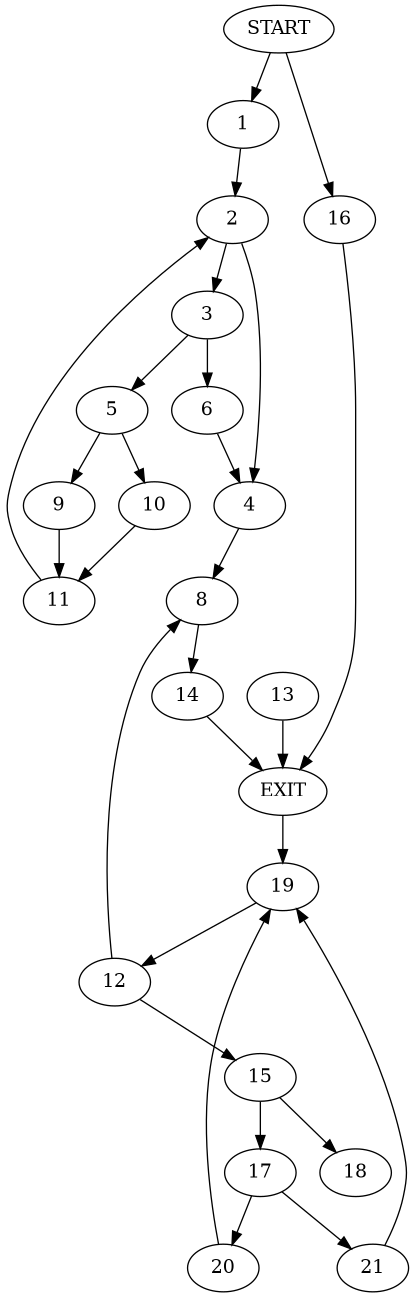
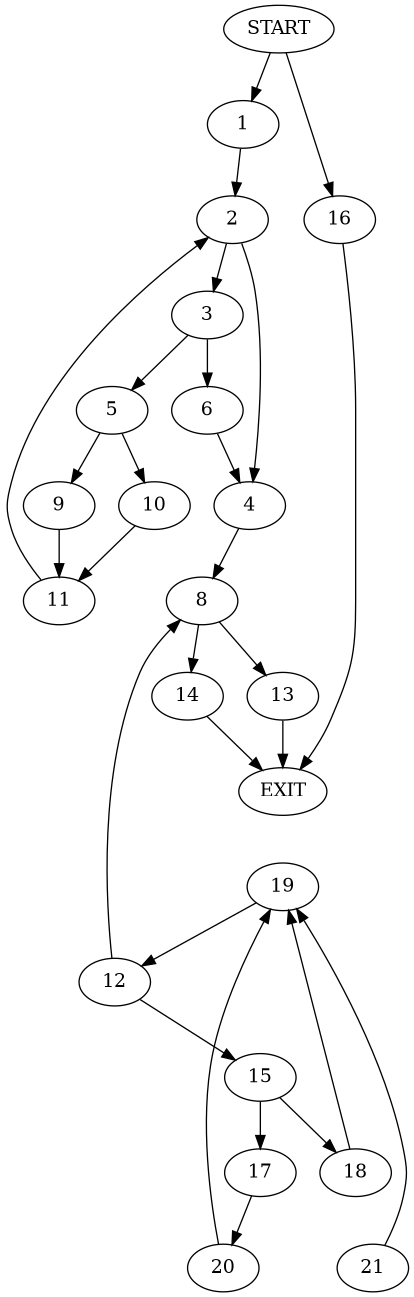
none -> (238, 643)
(283, 833) -> (321, 1036)
(311, 1216) -> none
